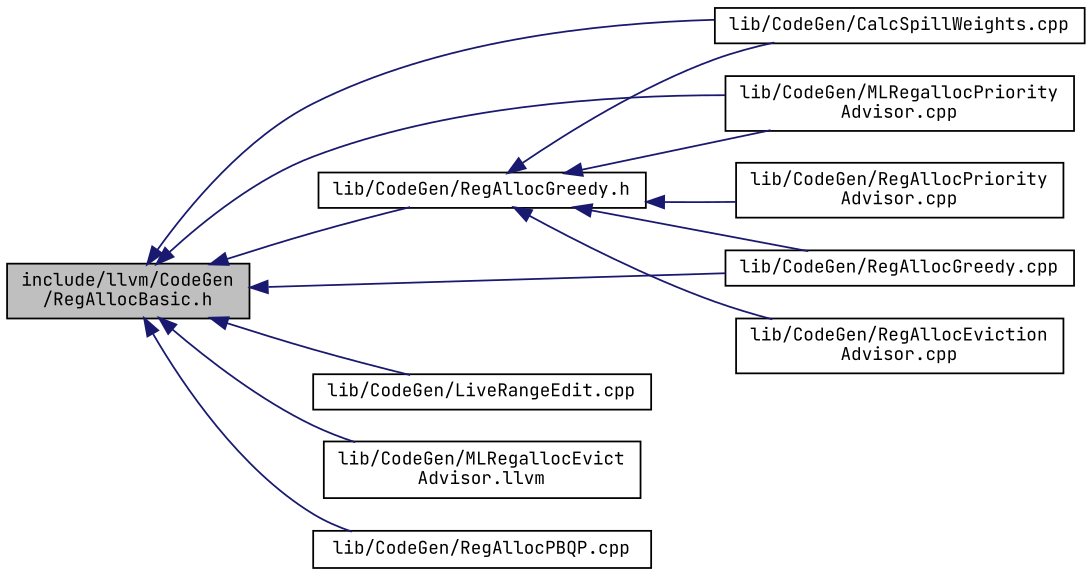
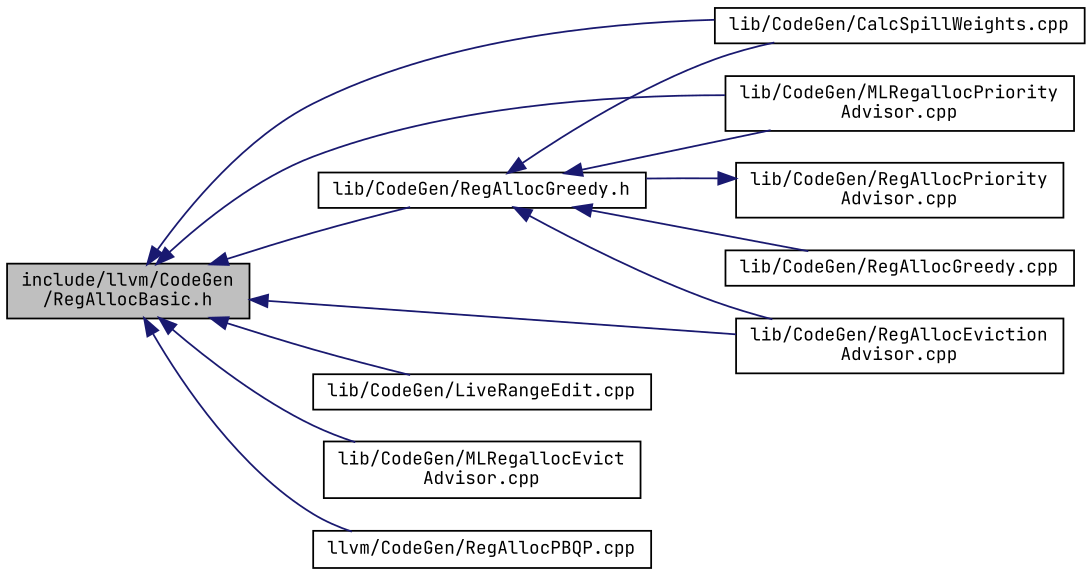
(700, 202) -> (682, 178)
(497, 280) -> (502, 318)
(482, 470) -> (482, 470)
(482, 549) -> (482, 549)
